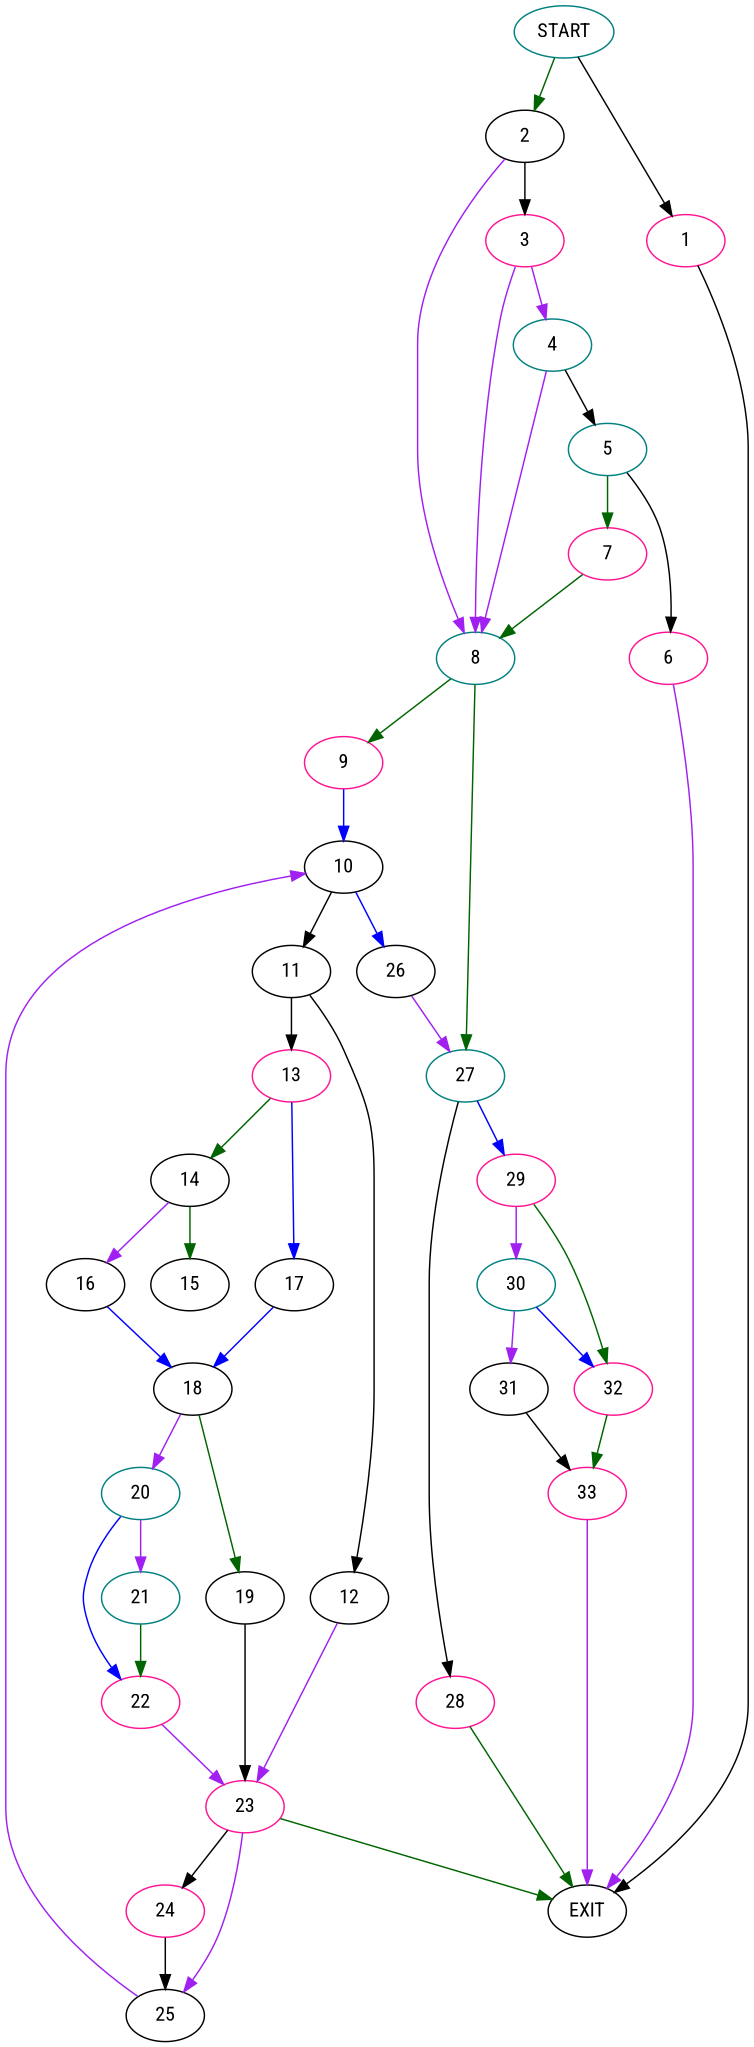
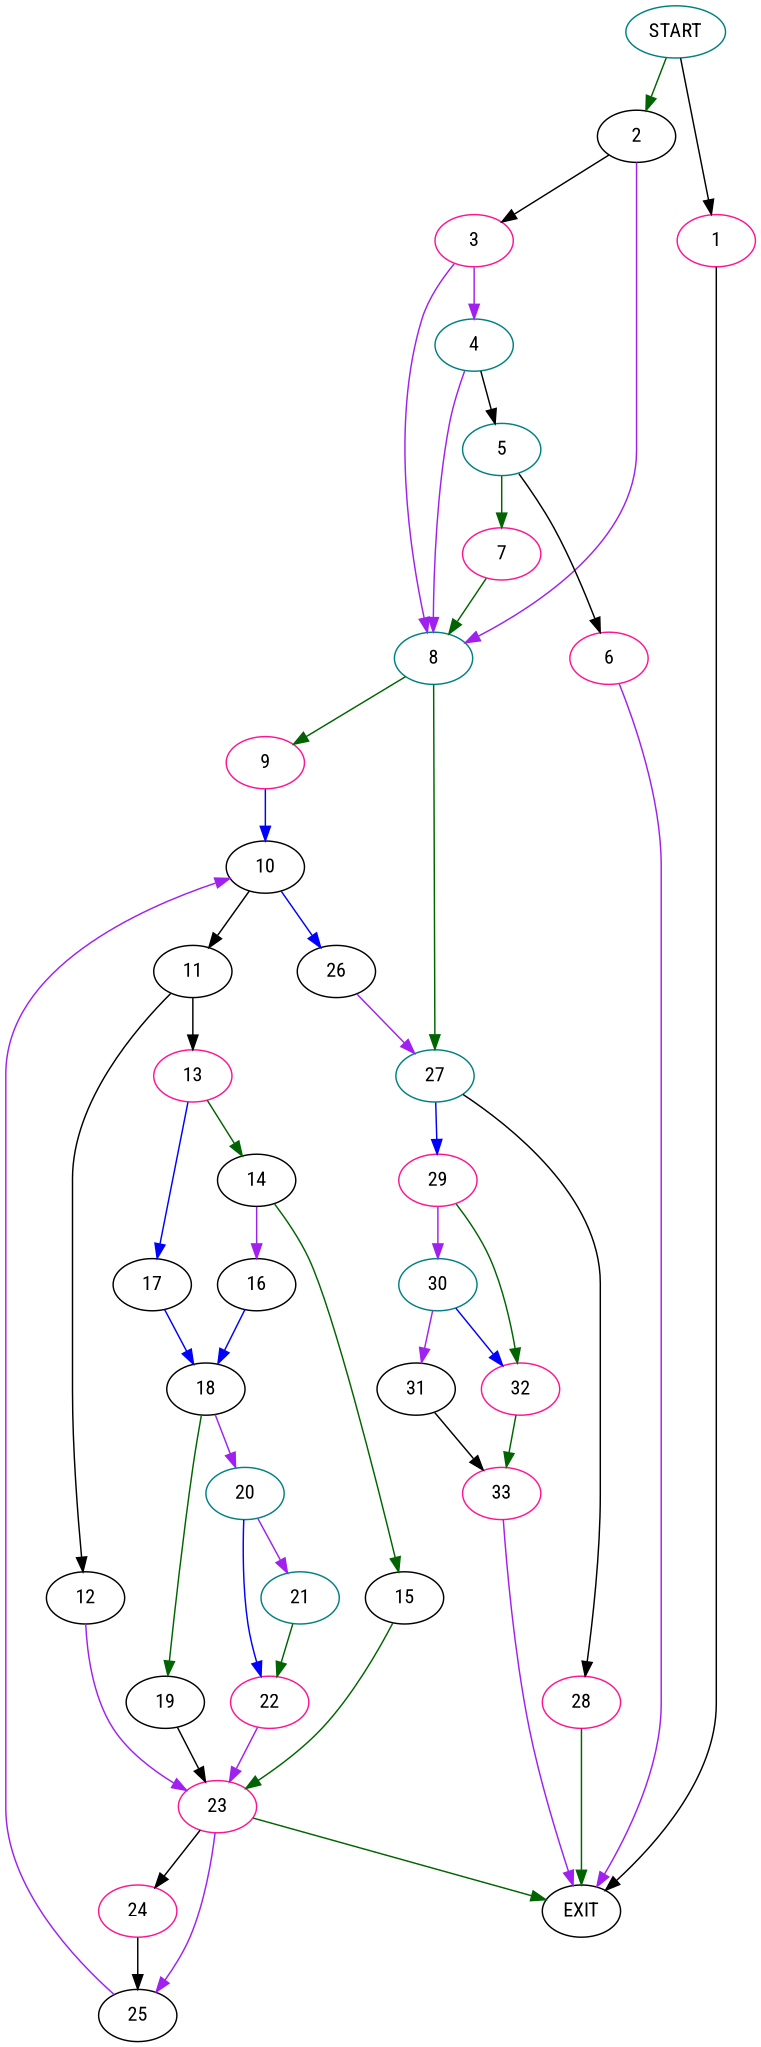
none -> (336, 1711)
